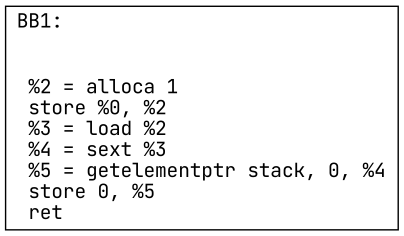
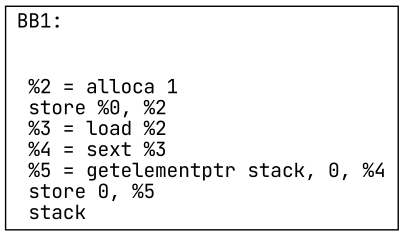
(46, 213) -> (57, 213)
